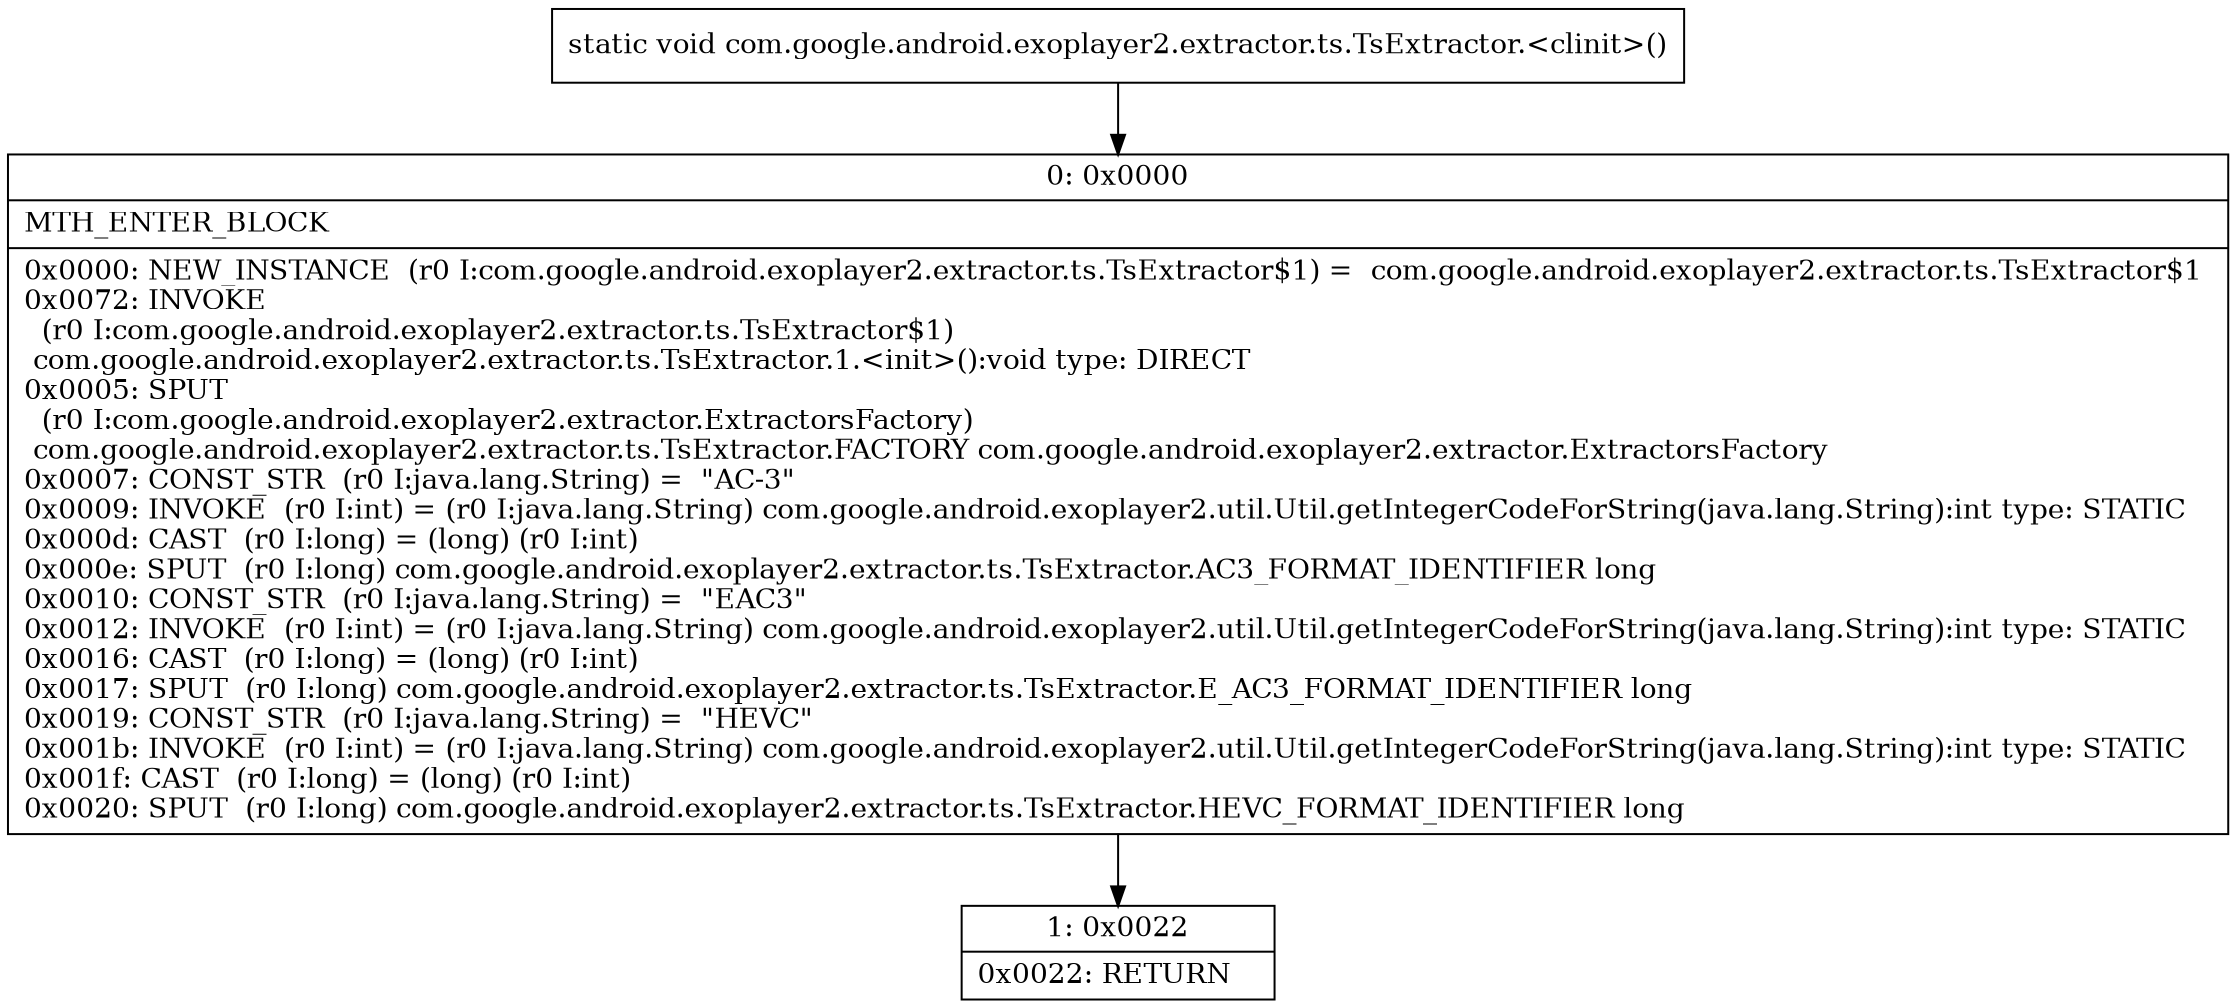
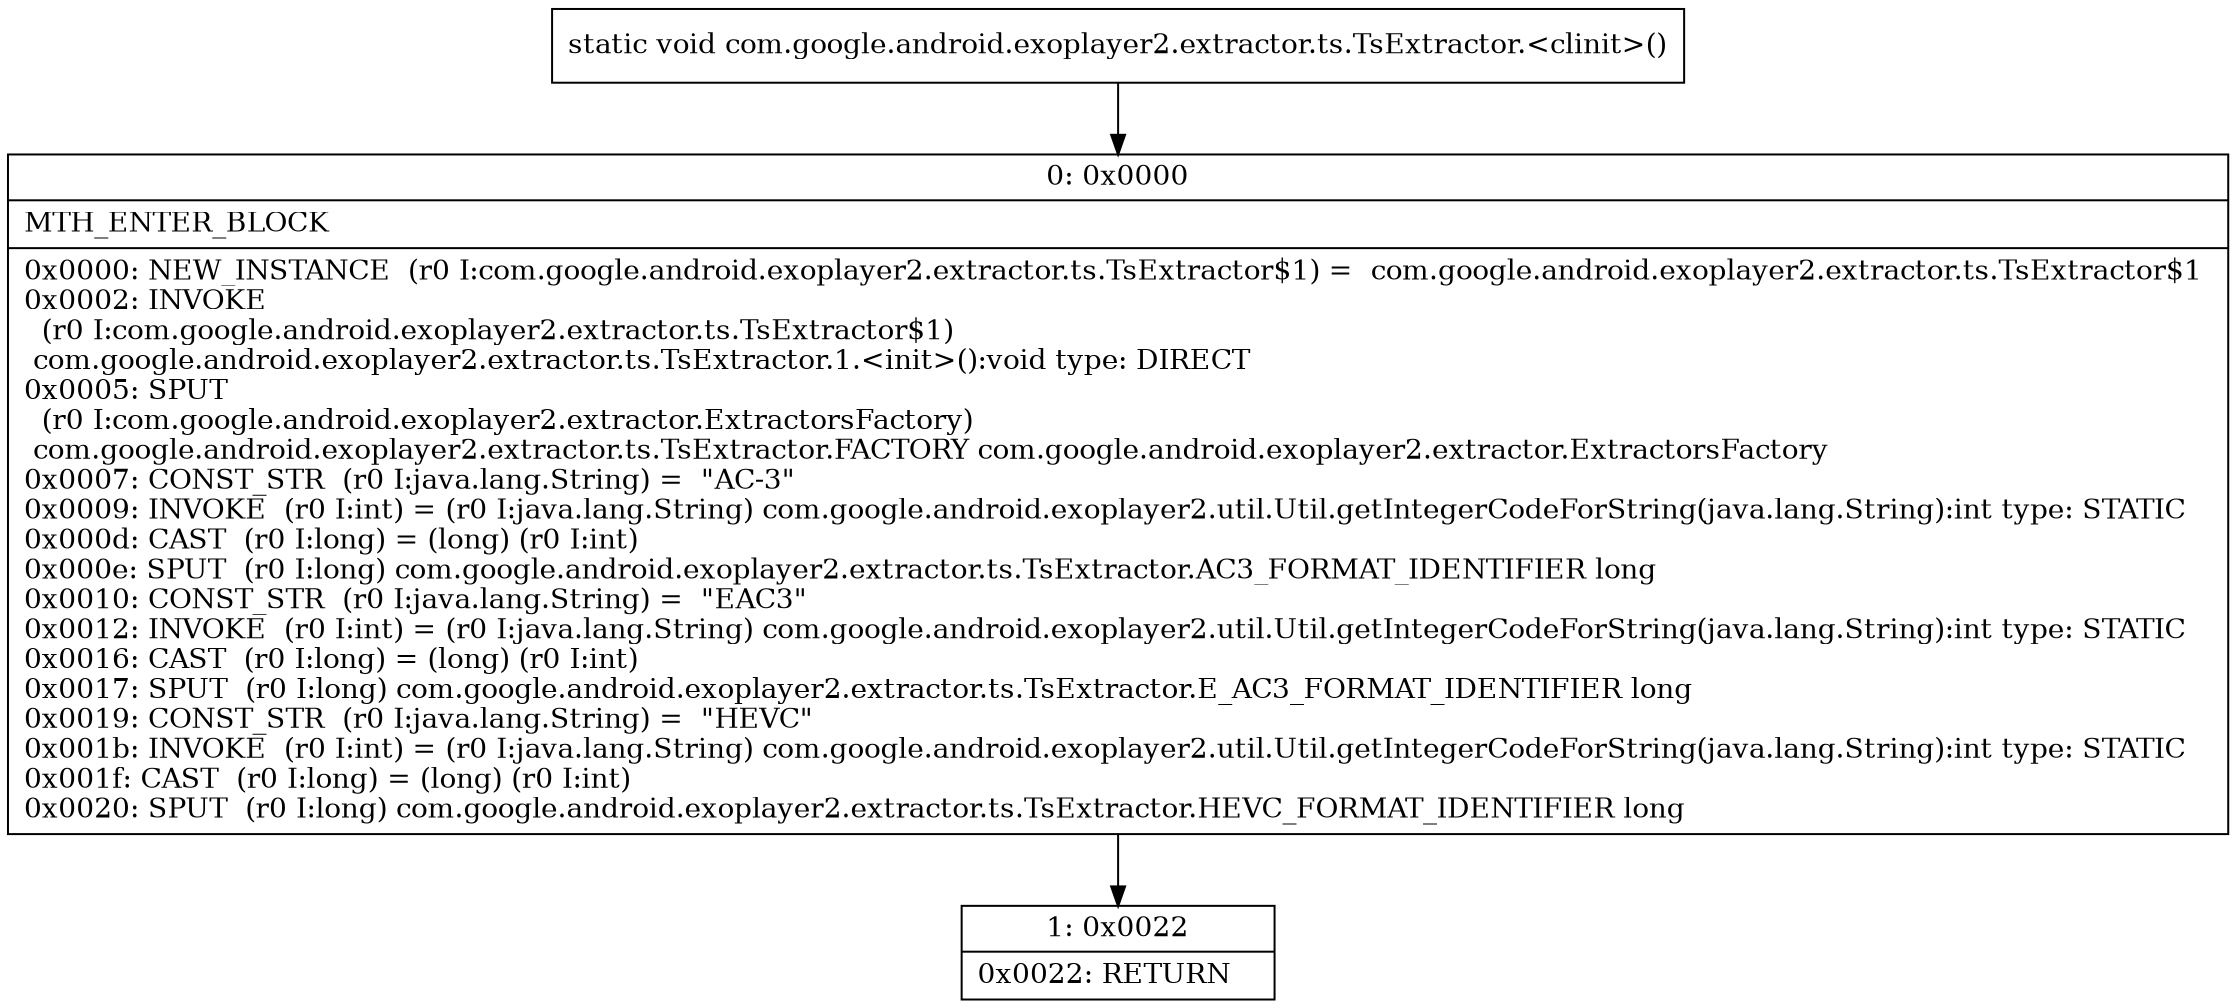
(154, 301) -> (154, 301)
